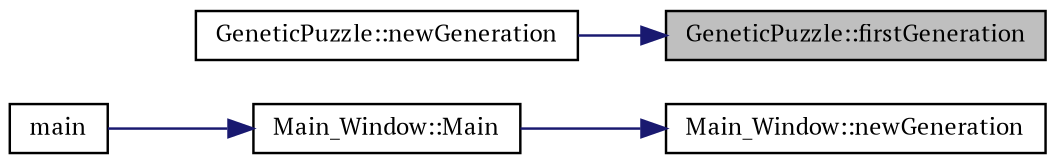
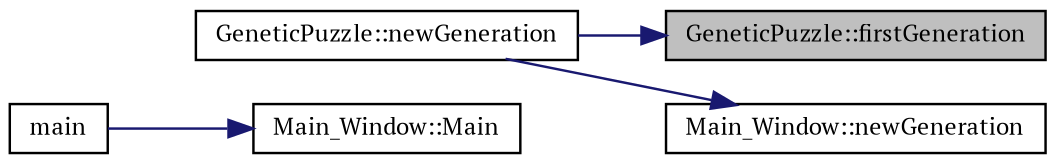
(581, 129) -> (609, 79)
